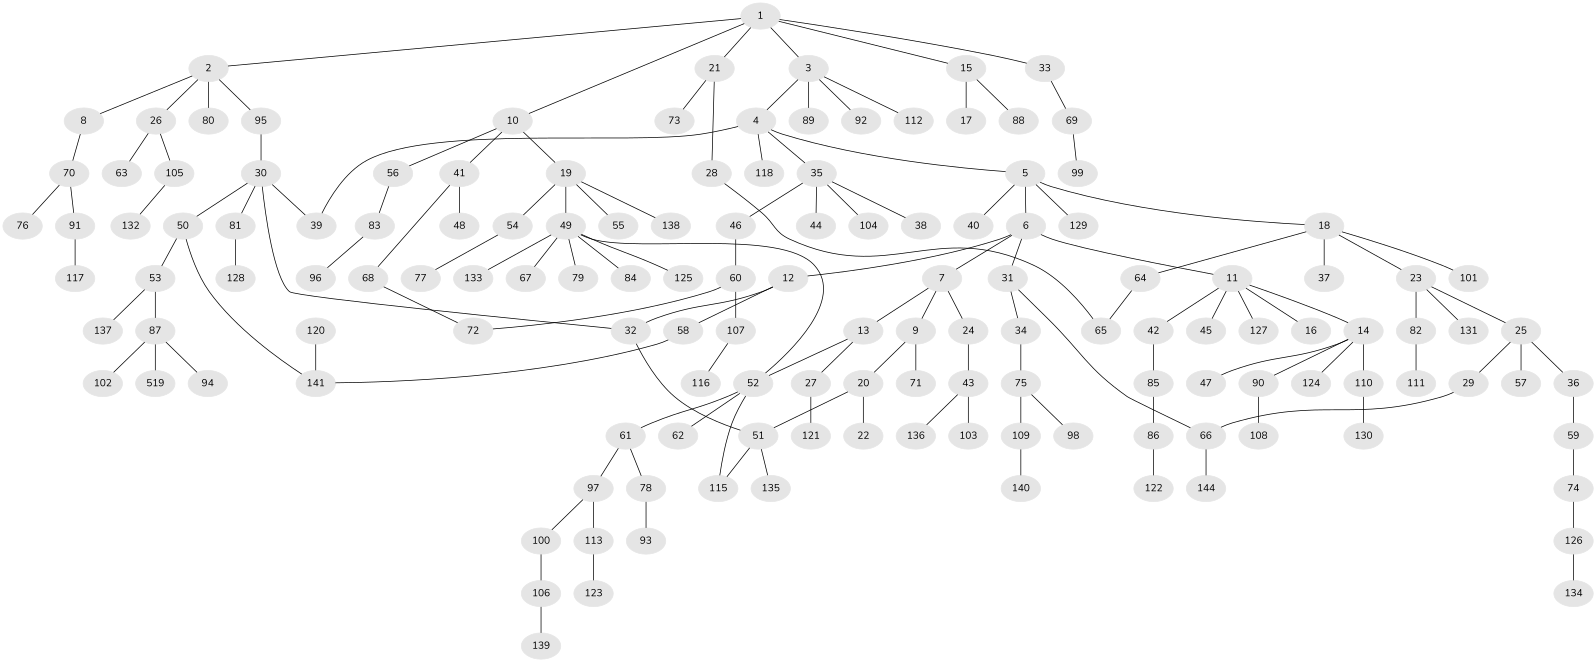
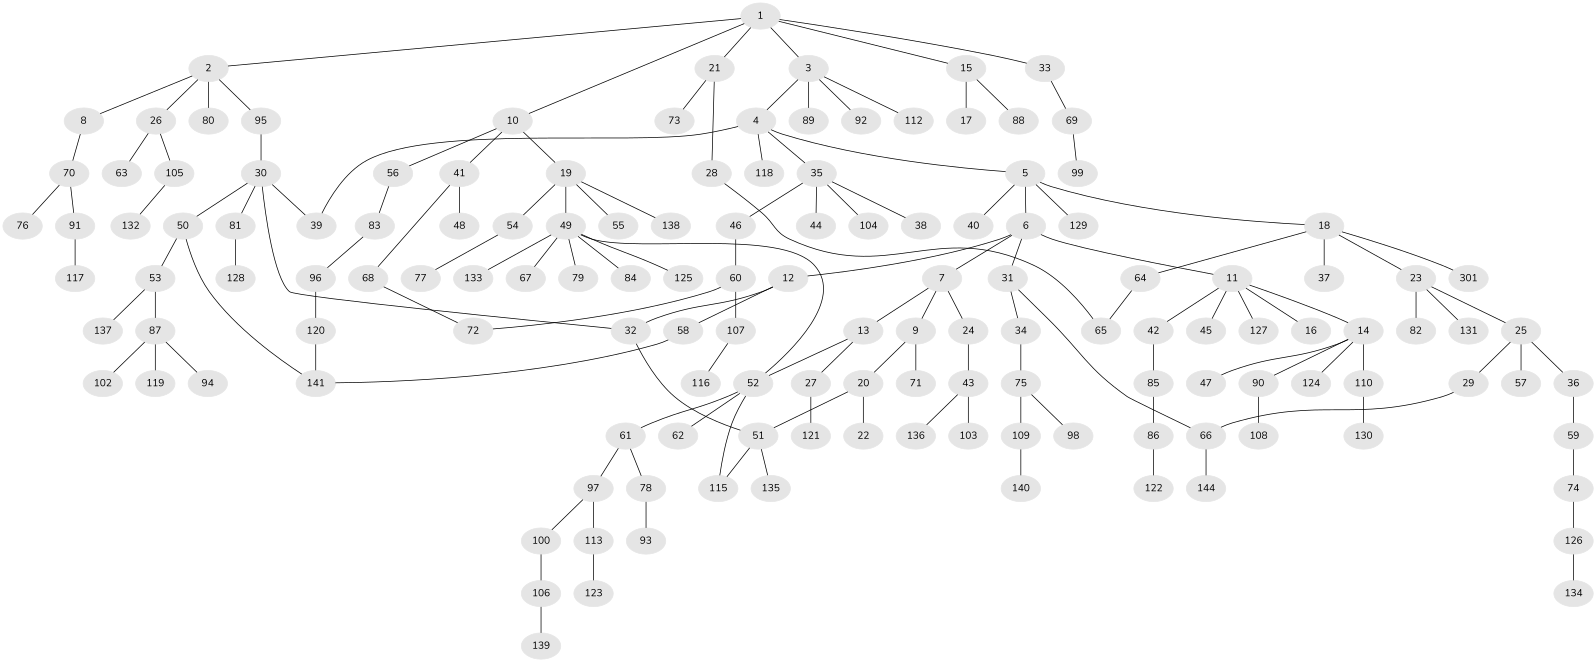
(1469, 279) -> (1469, 279)
none -> (316, 305)
(155, 384) -> (155, 384)
(1416, 384) -> none
